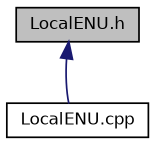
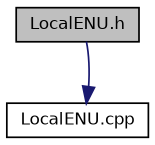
(66, 81) -> (89, 64)
